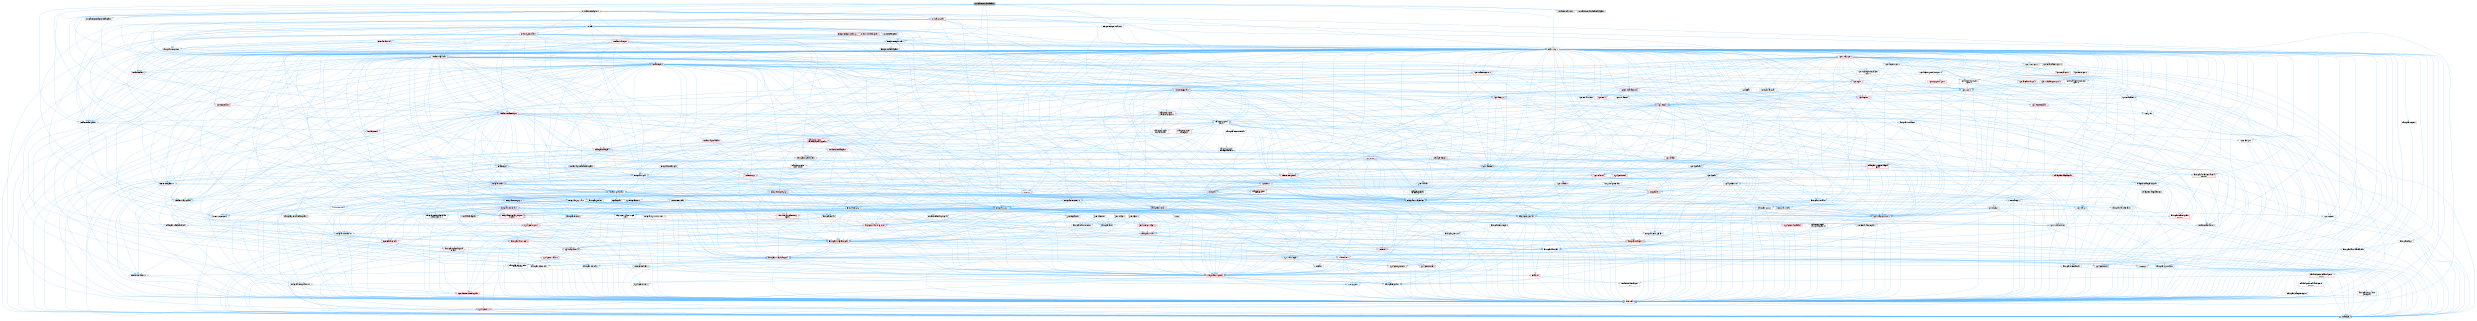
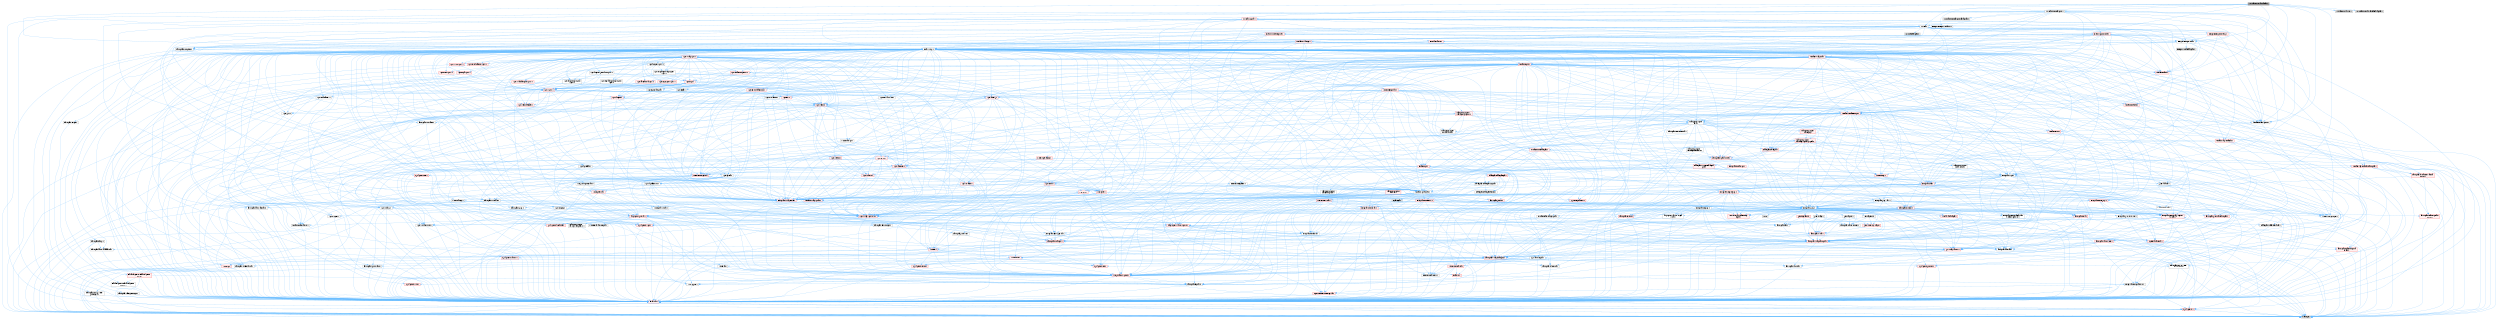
(1630, 284) -> none
